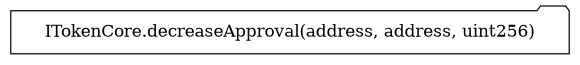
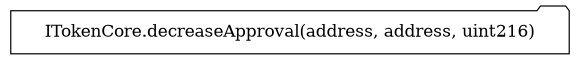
(290, 32) -> (290, 32)
